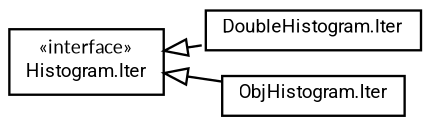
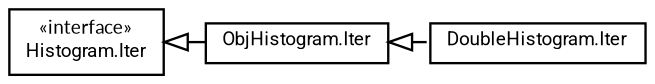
(197, 46) -> (421, 42)
